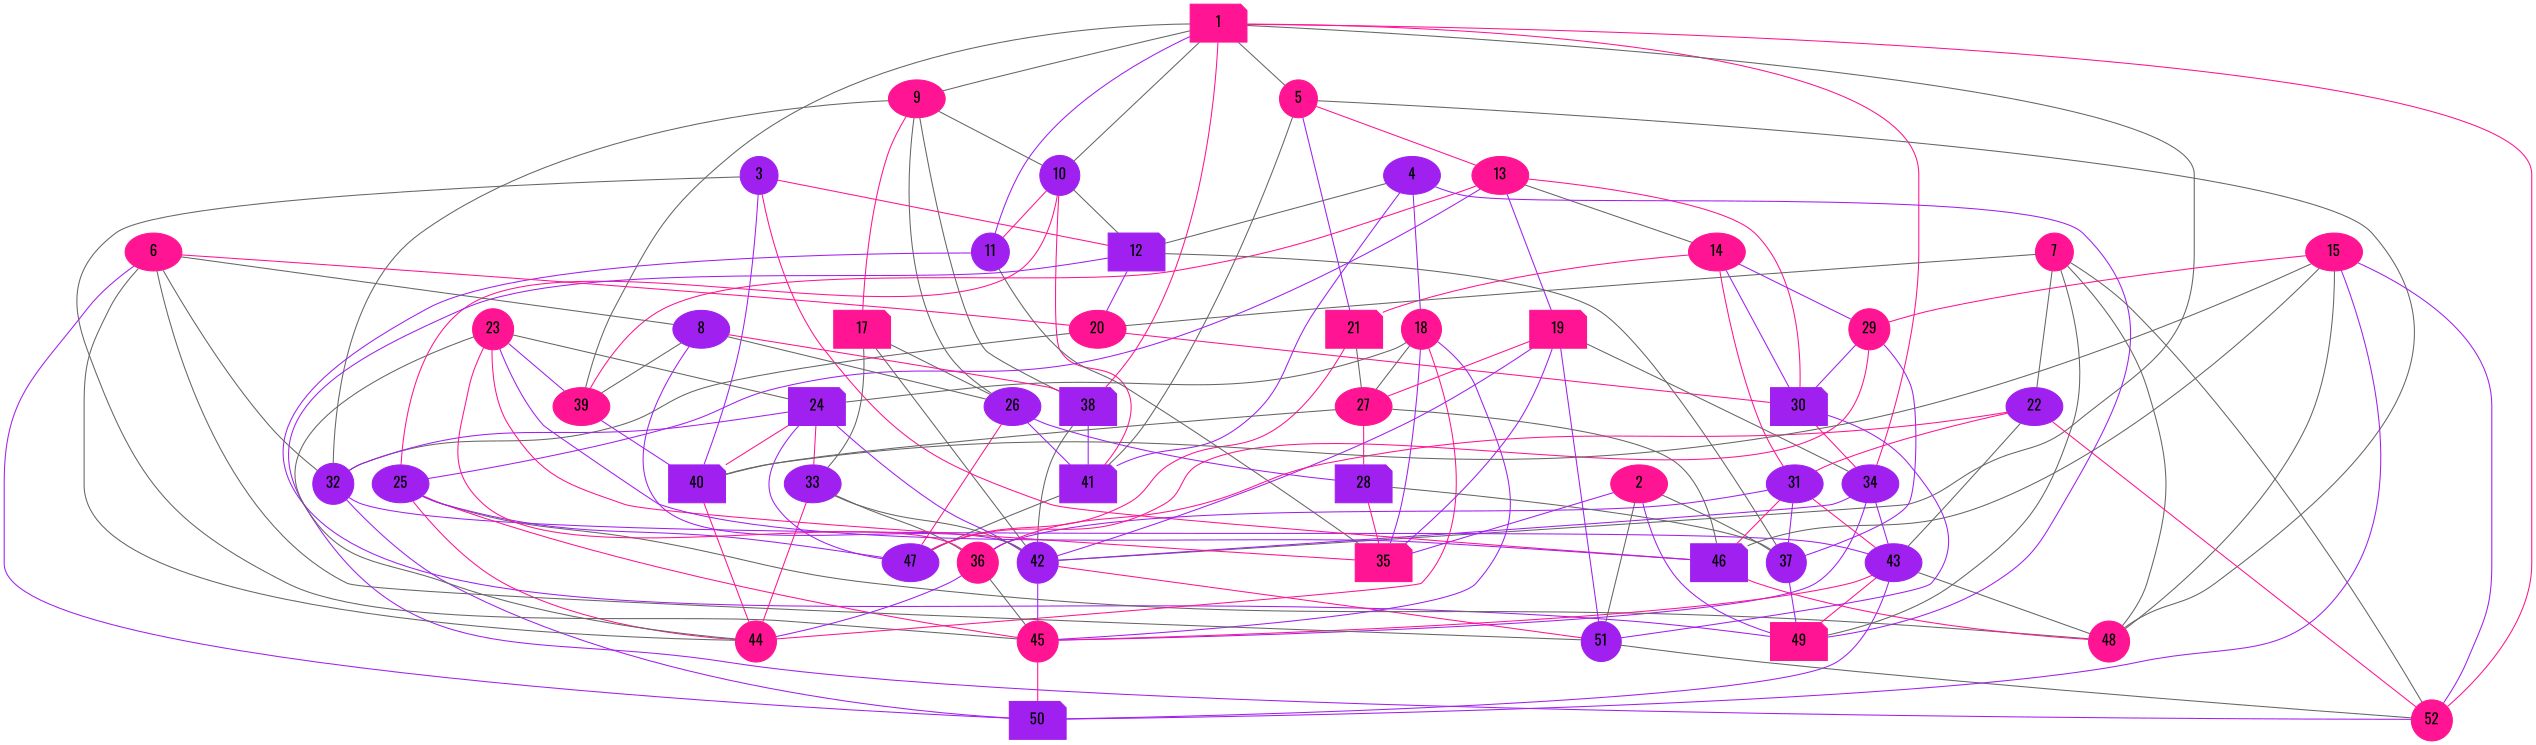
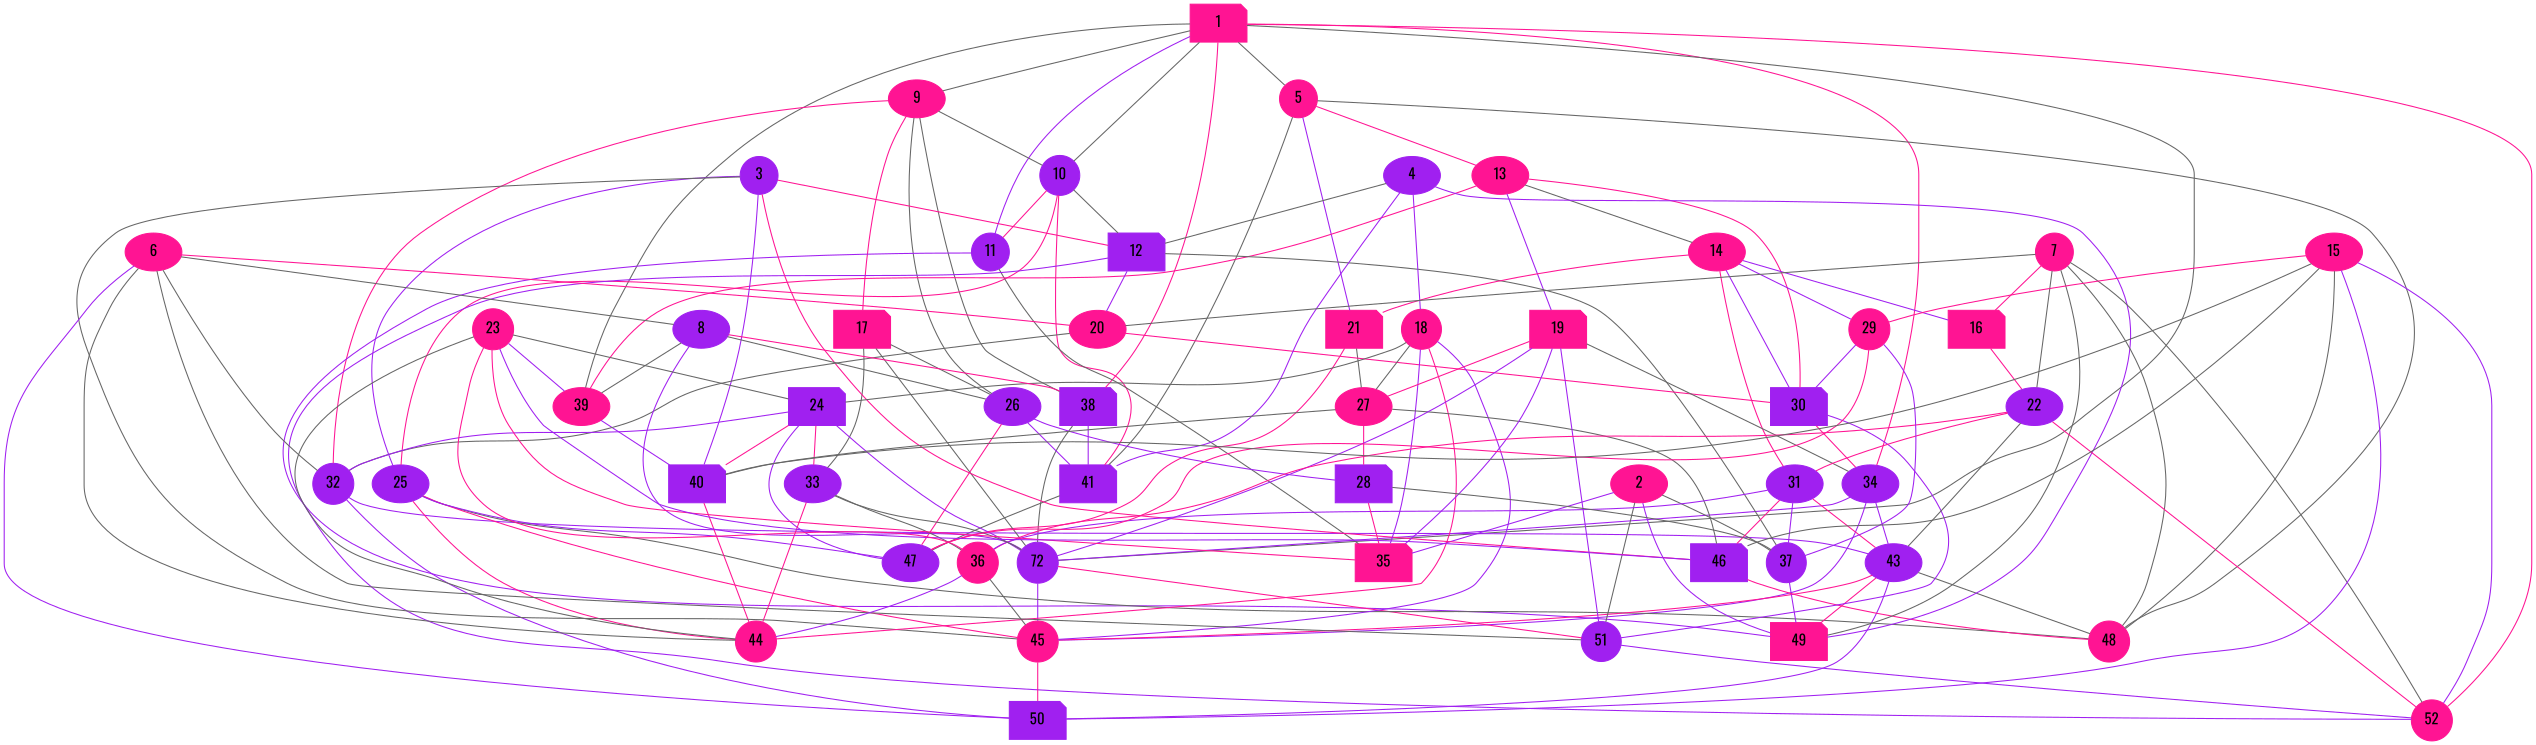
(525, 177) -> (525, 177)
none -> (1977, 329)
(994, 371) -> (474, 236)
(1038, 563) -> (1038, 563)
(2016, 686) -> (2016, 686)
